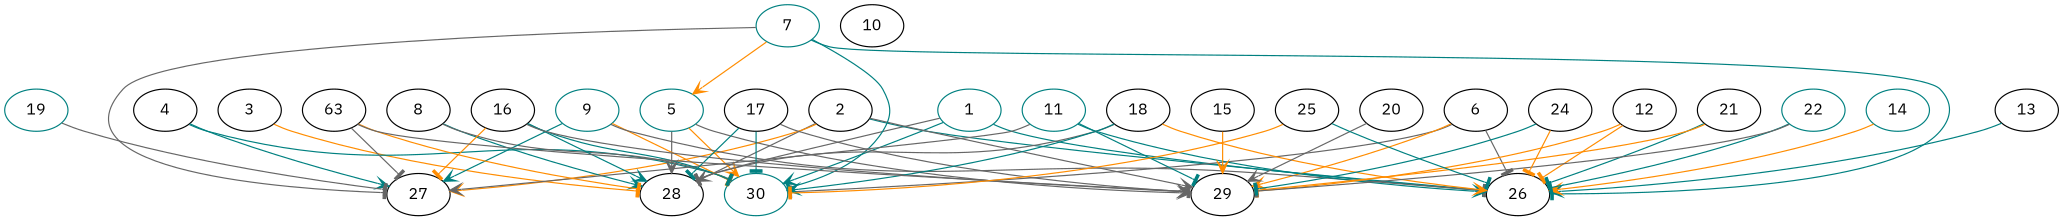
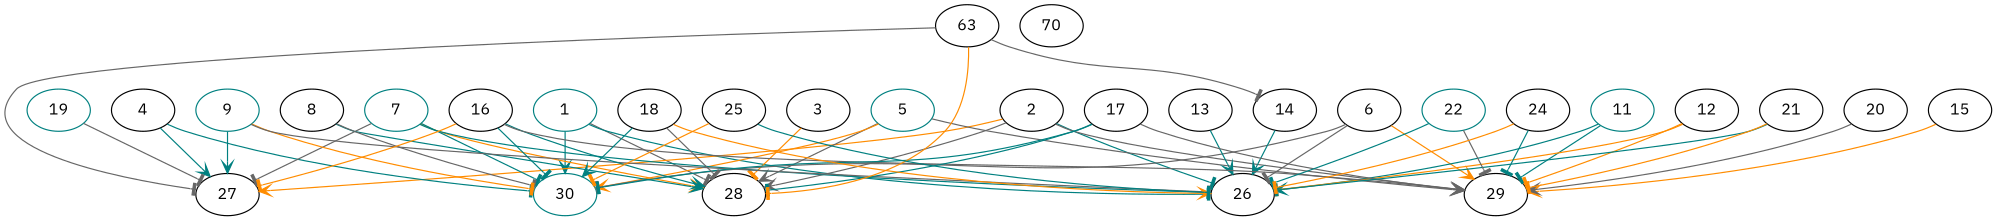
(872, 26) -> (1052, 26)
(735, 65) -> (555, 159)
(1898, 110) -> (1285, 110)
(746, 161) -> none
(1719, 165) -> (1266, 147)
(770, 167) -> (1123, 68)
